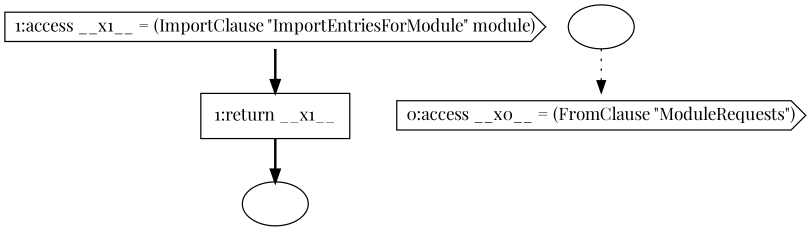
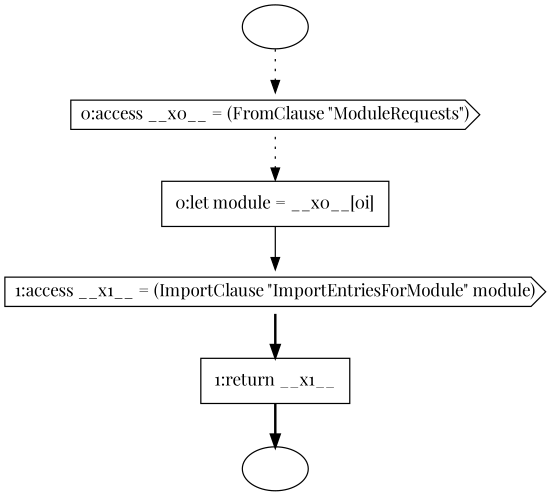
none -> (275, 203)
